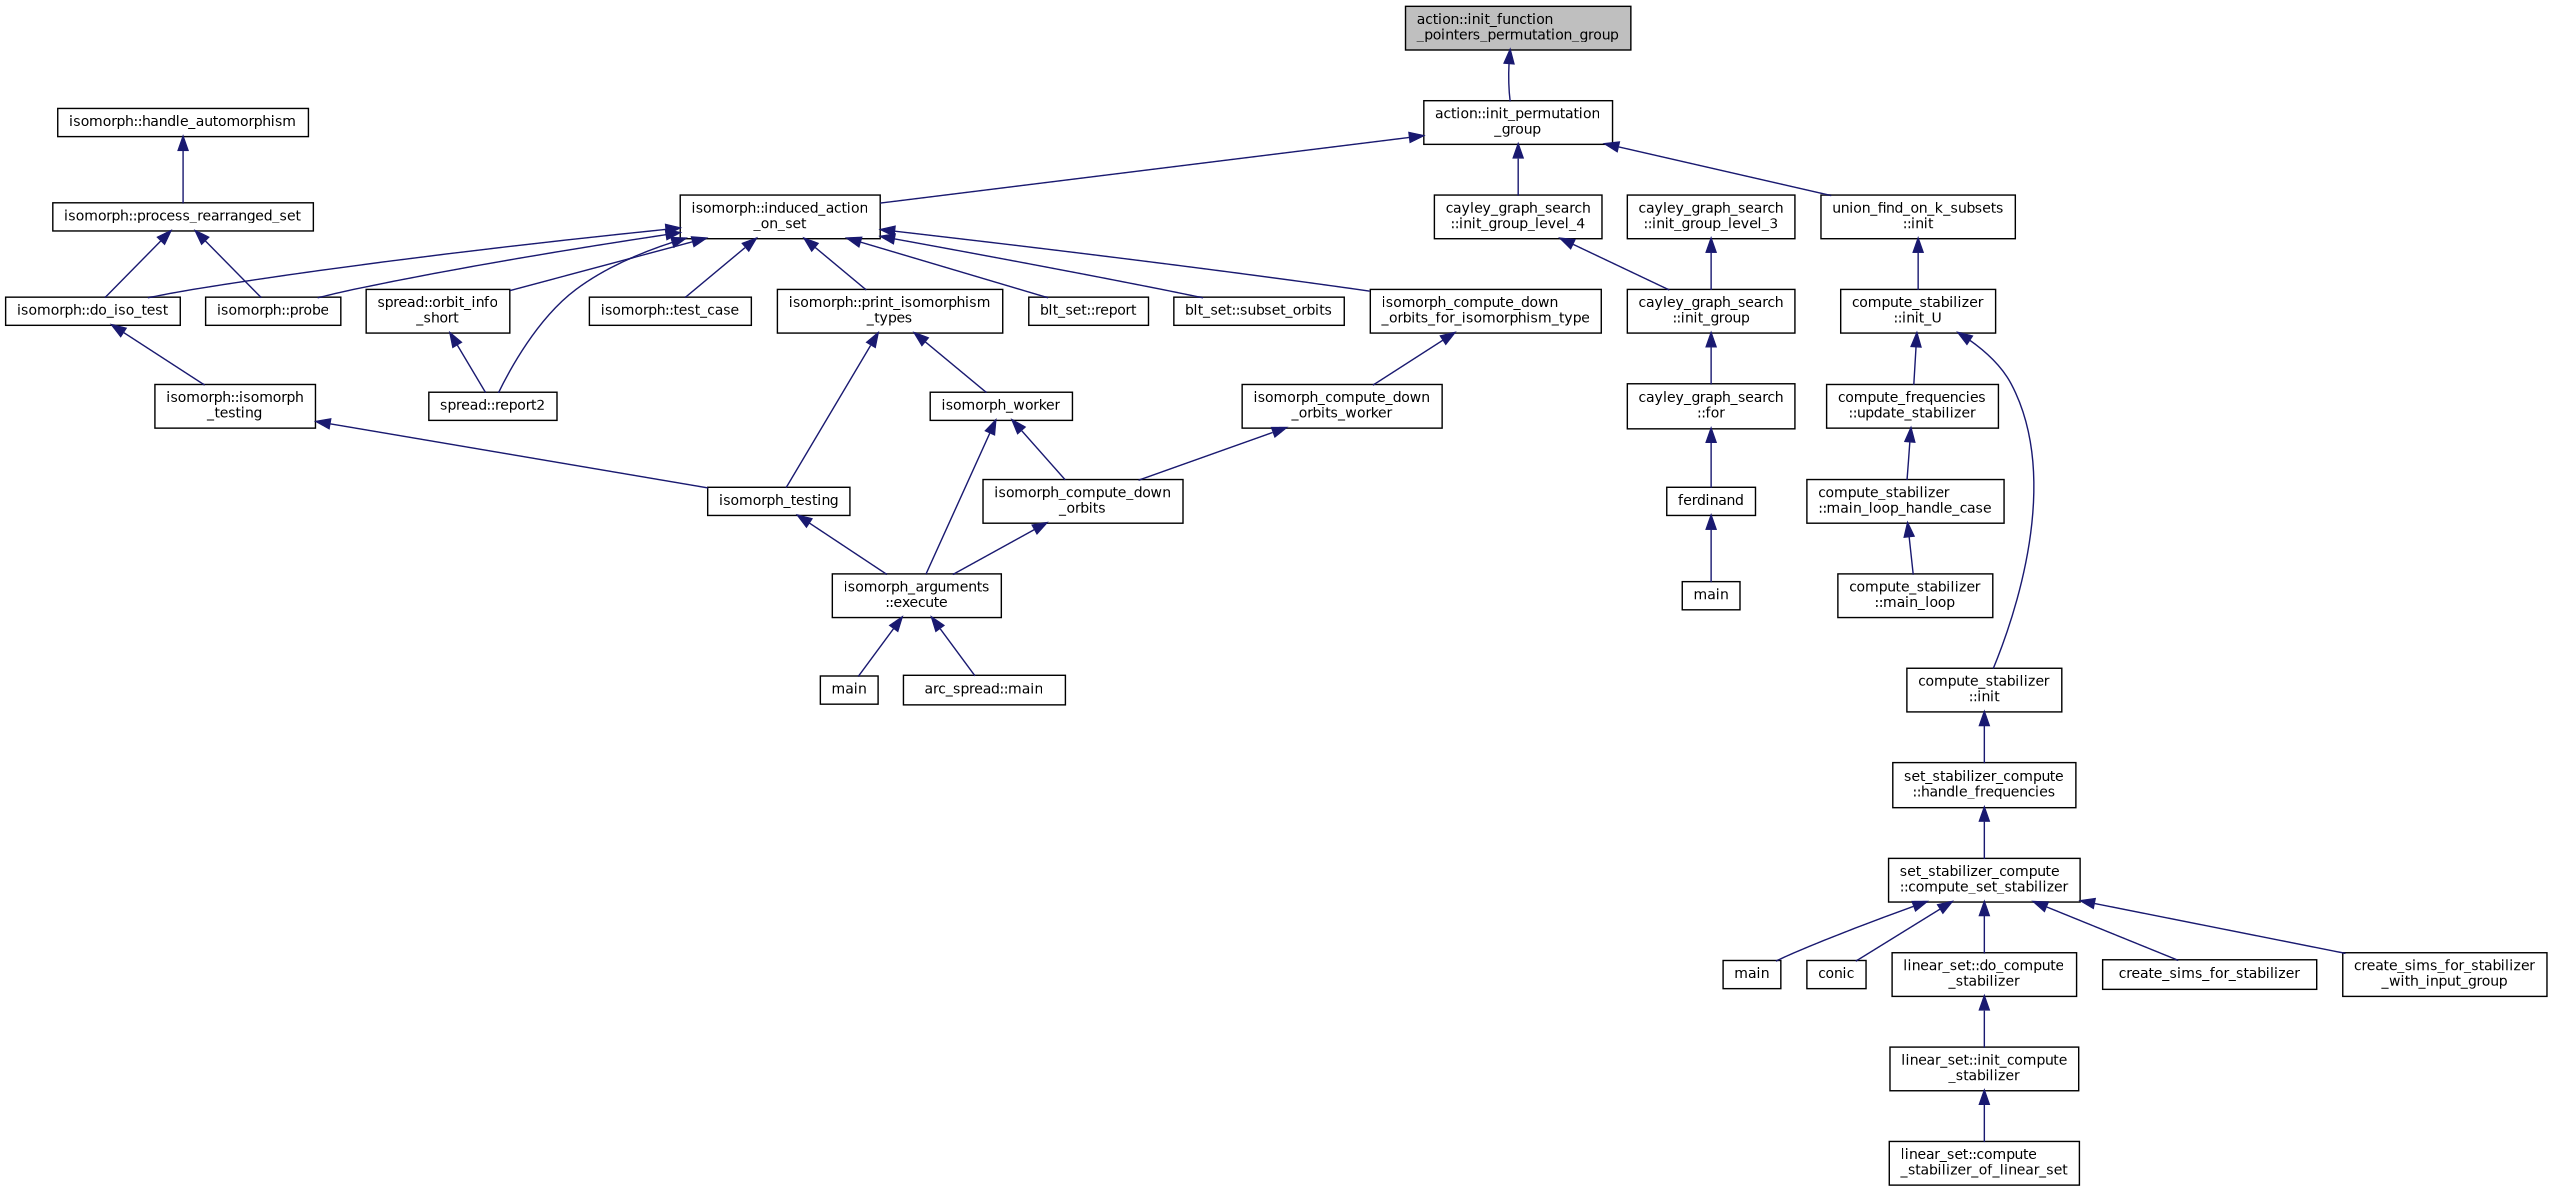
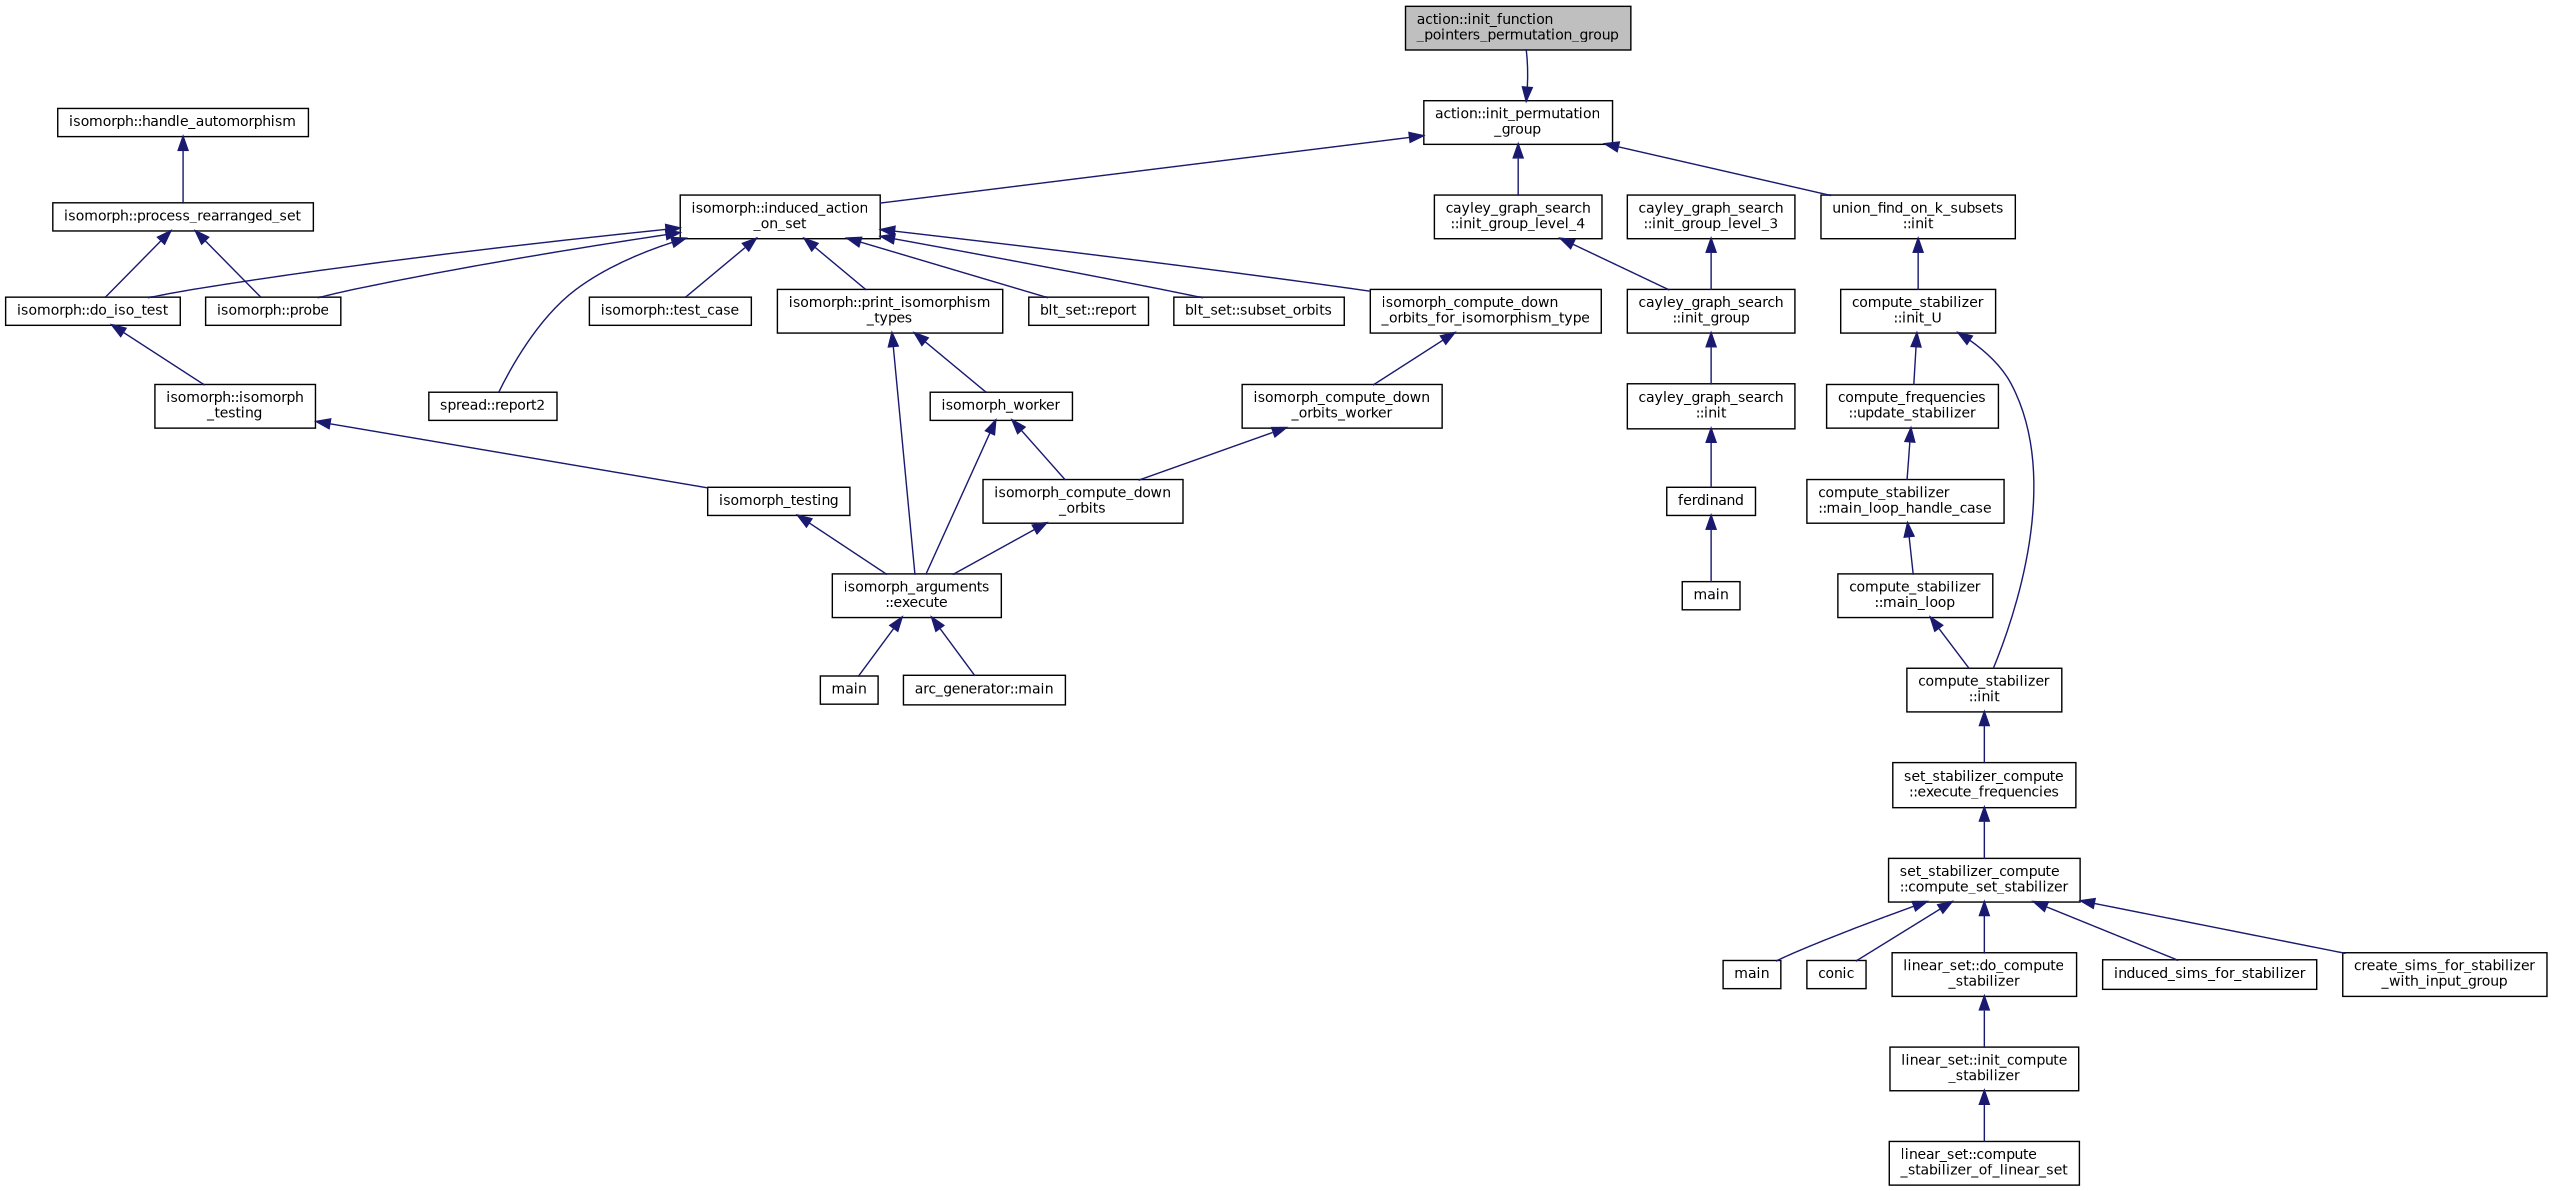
(1509, 82) -> (1528, 68)
(438, 311) -> none
(1711, 406) -> (1711, 406)
(828, 417) -> (904, 461)
none -> (1954, 649)
(984, 690) -> (984, 690)
(1984, 785) -> (1984, 785)
(2210, 975) -> (2210, 975)
